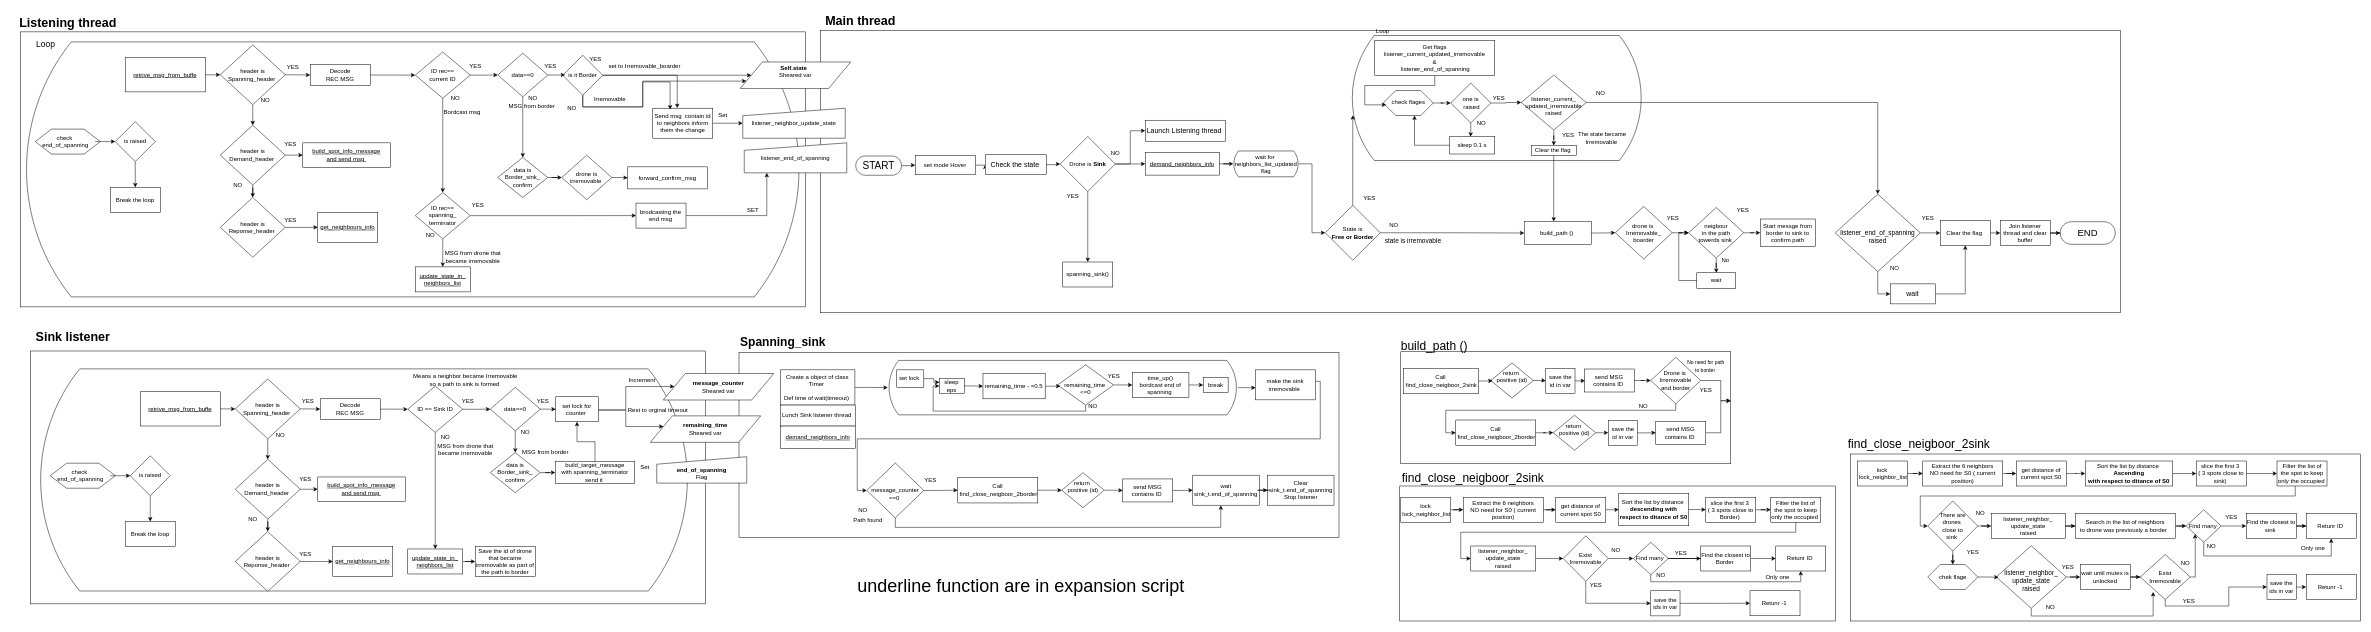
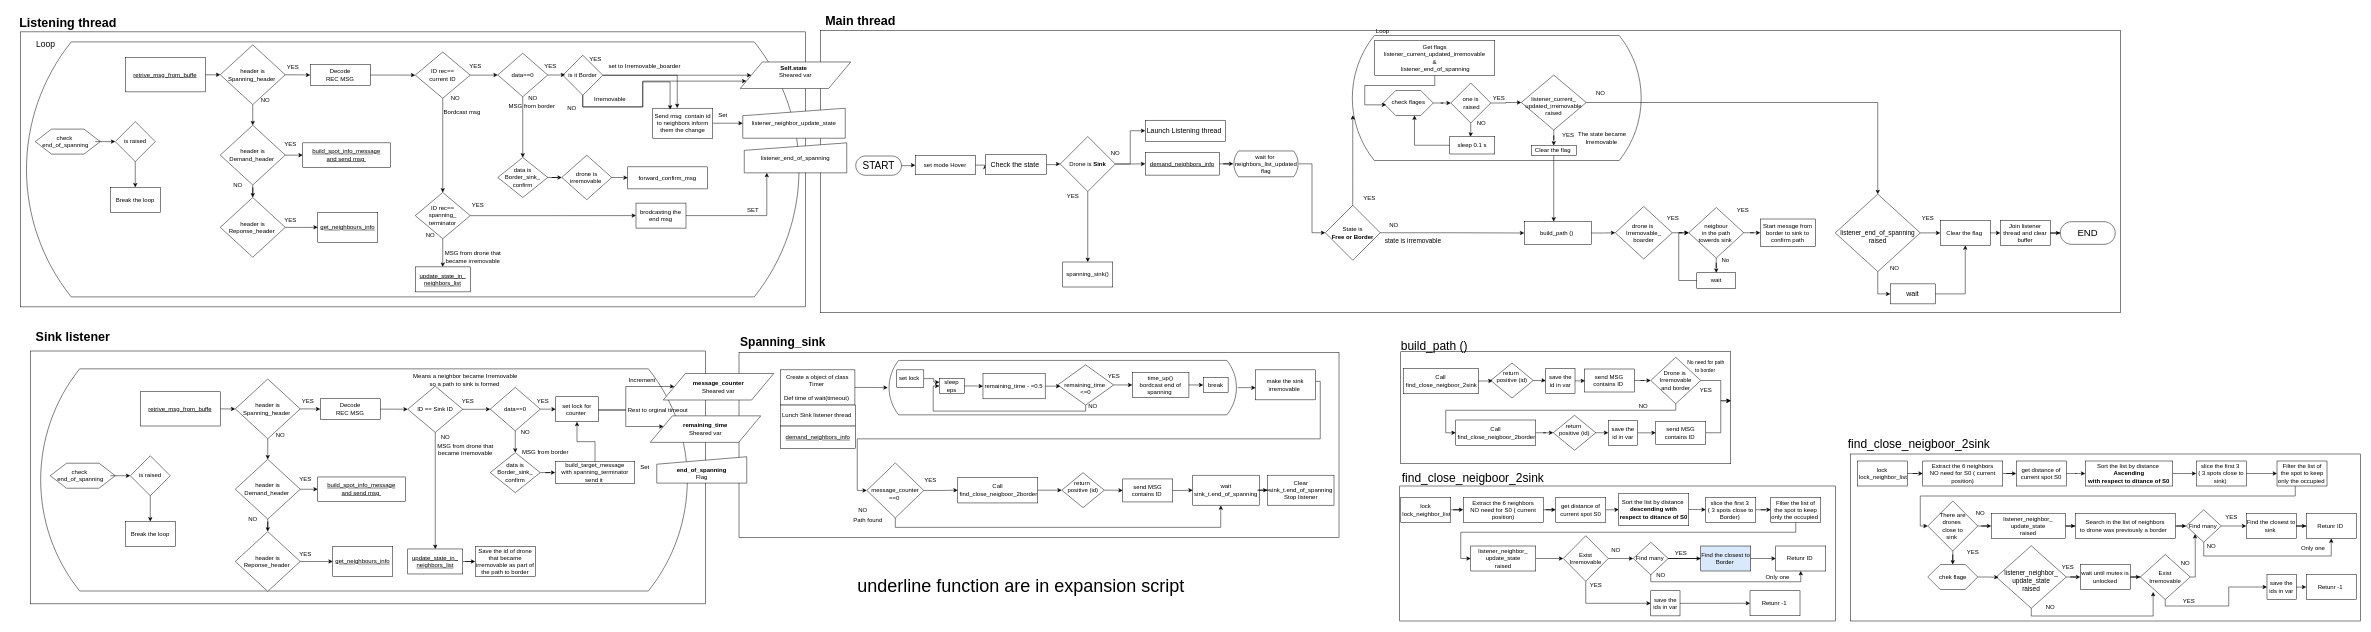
(1726, 558) -> (1726, 558)
